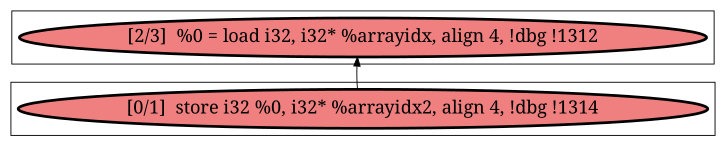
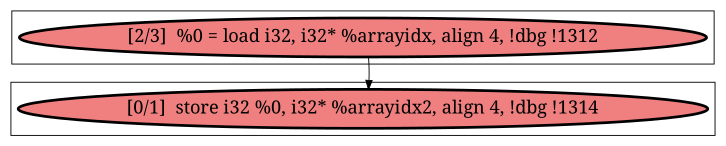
(357, 77) -> (369, 70)
